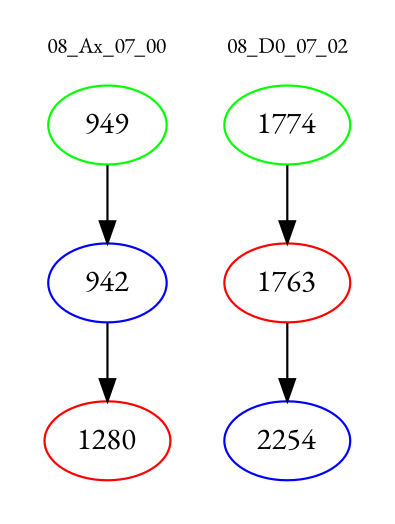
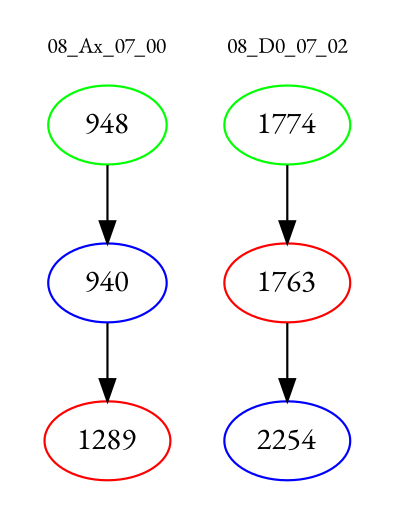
(107, 125) -> (107, 125)
(107, 283) -> (107, 283)
(107, 441) -> (107, 441)
